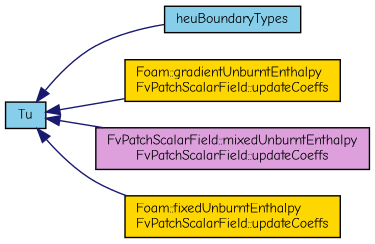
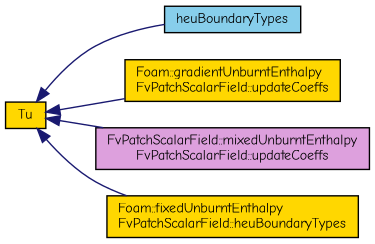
(26, 115) -> (26, 115)
(233, 217) -> (233, 217)
